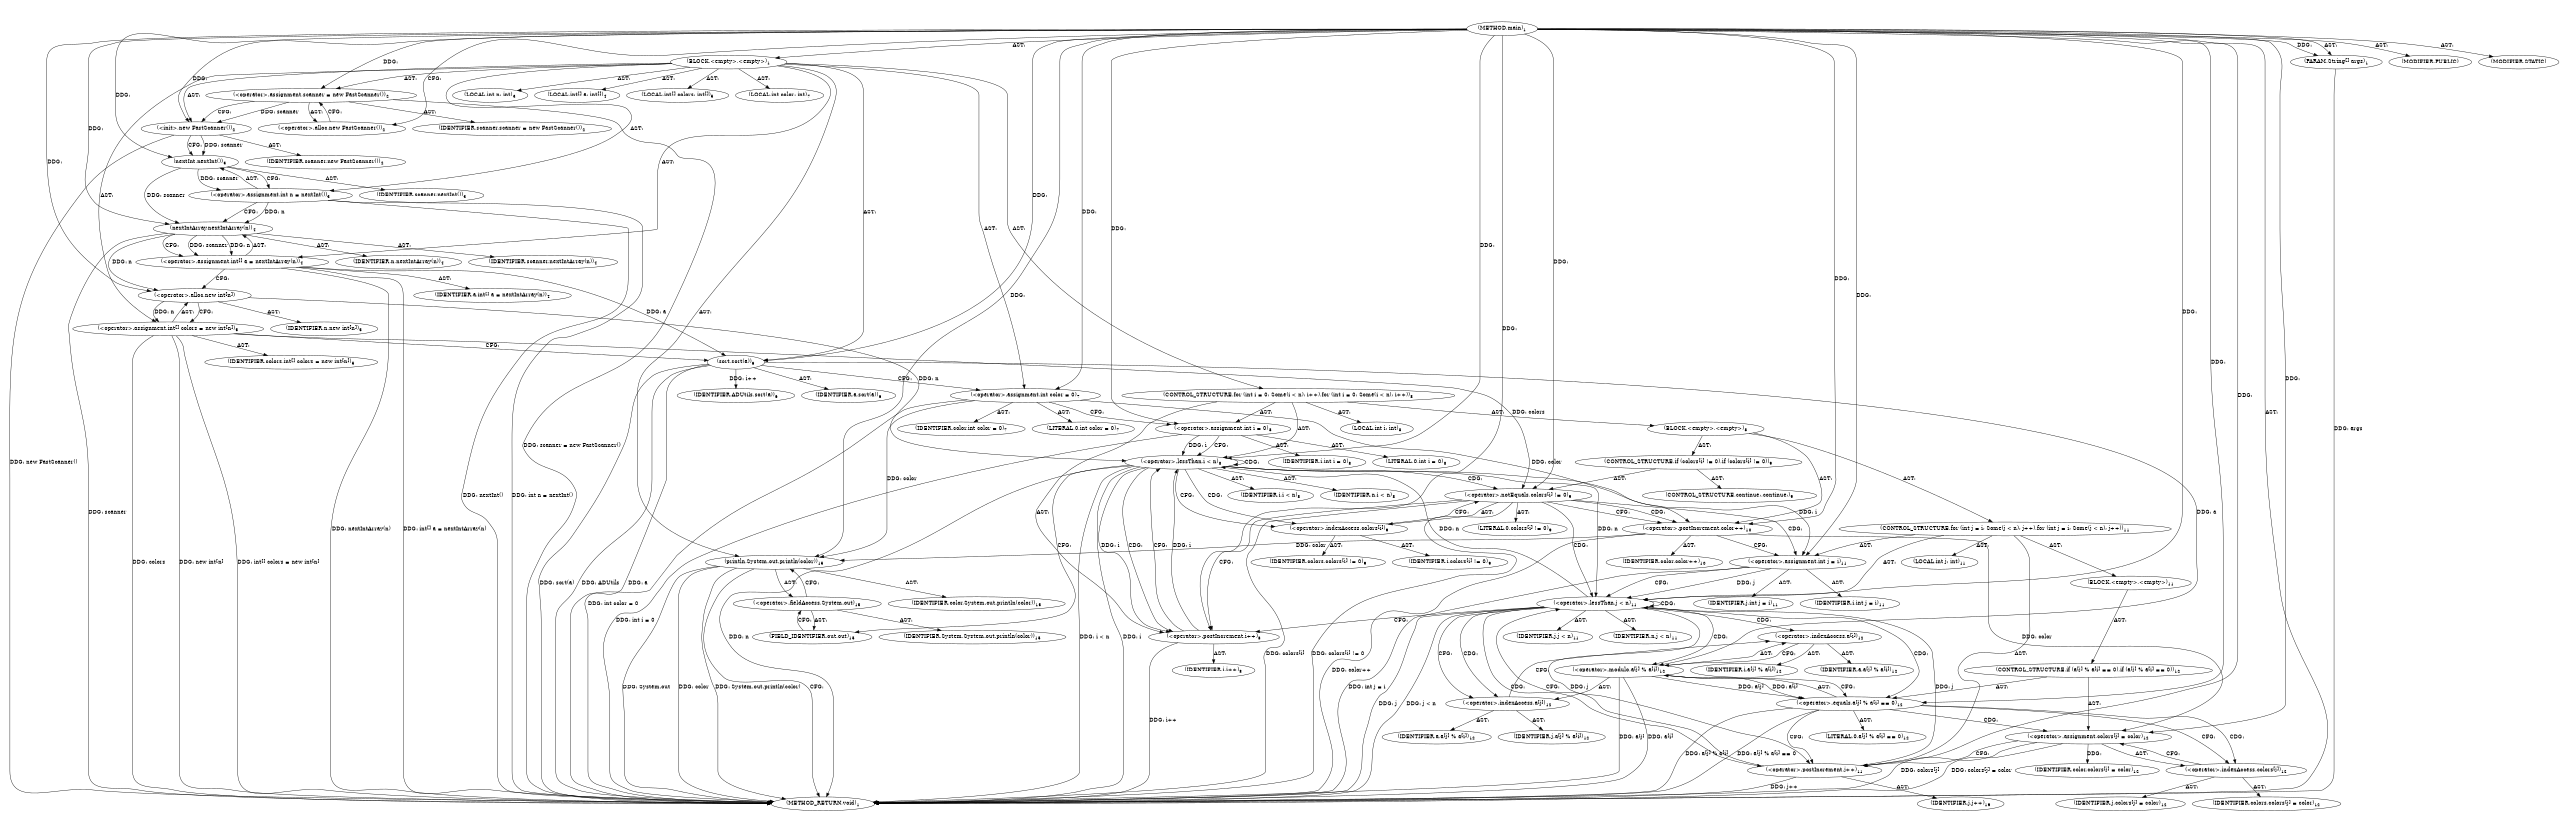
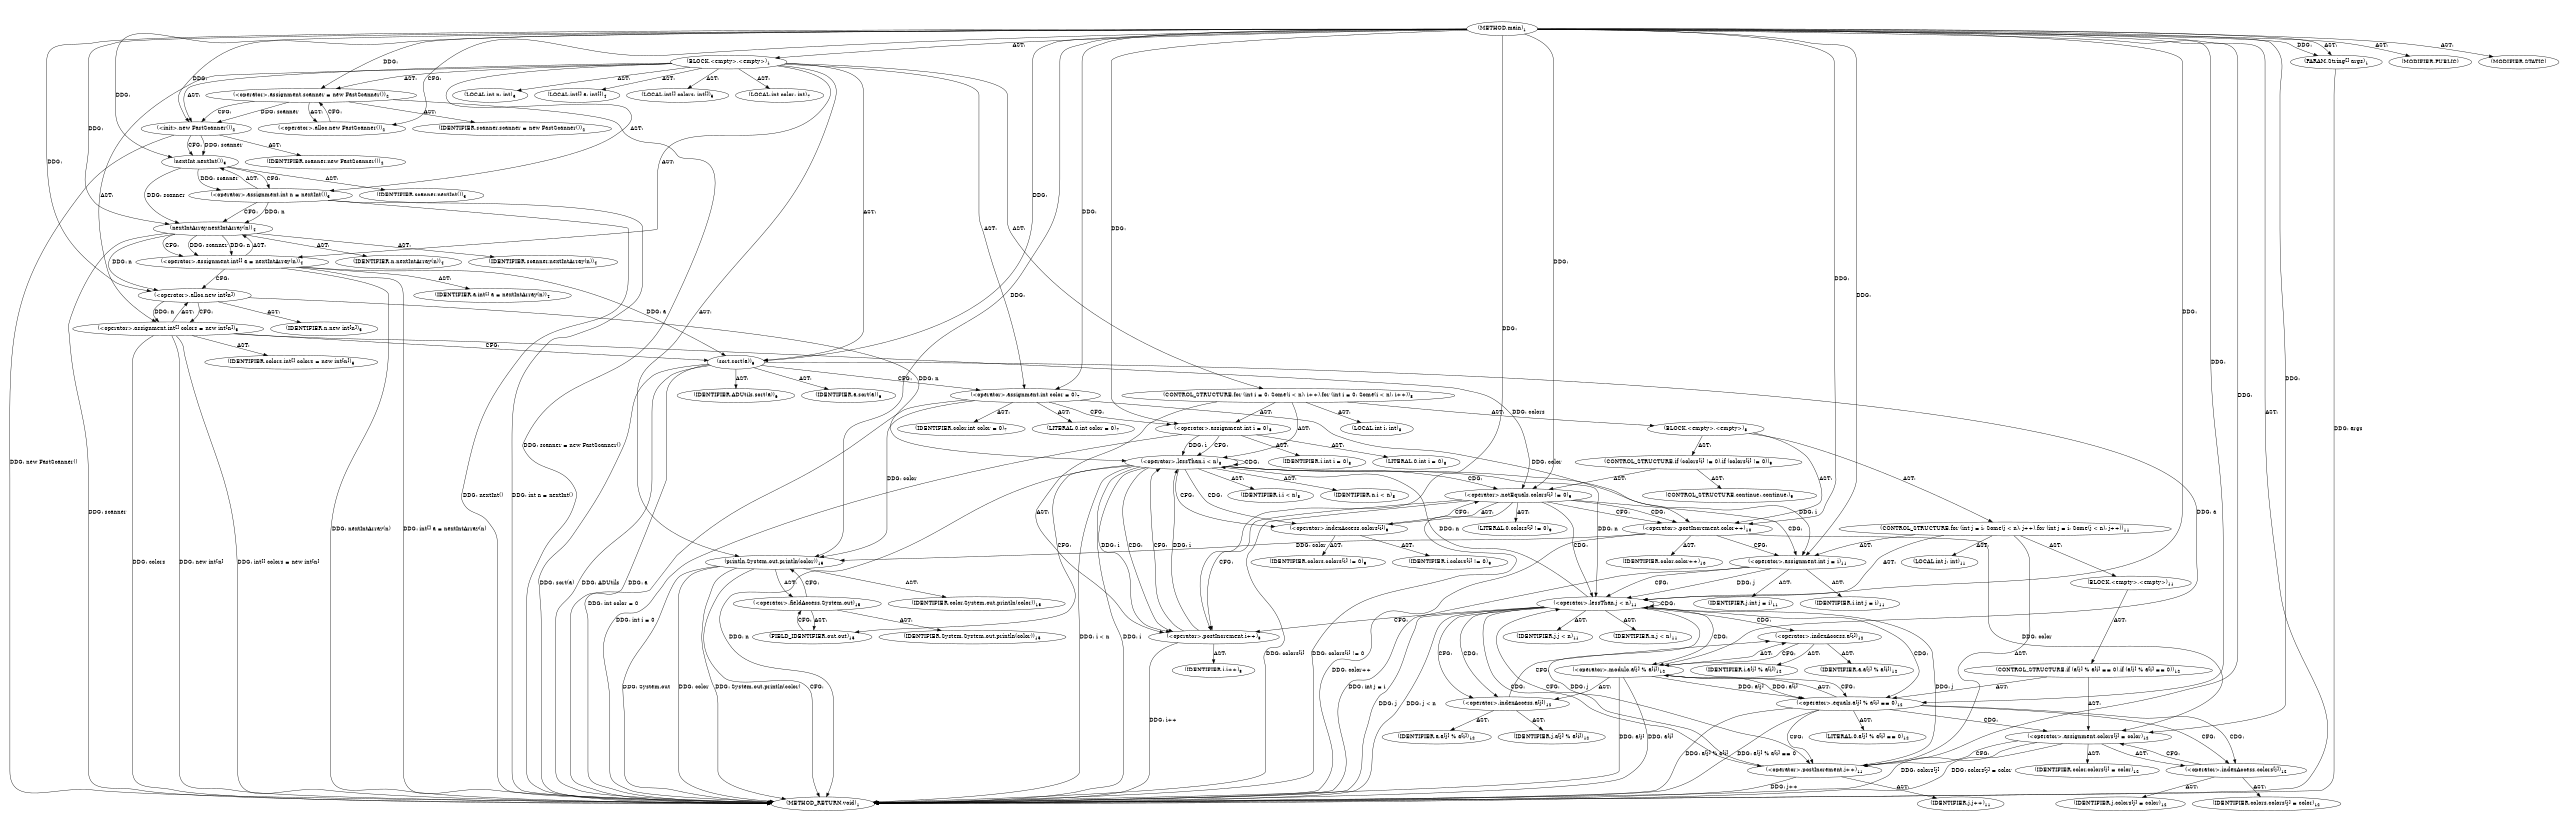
(1480, 342) -> none
(743, 379) -> (743, 379)
(2095, 754) -> (2095, 754)
(1988, 803) -> (1988, 803)
